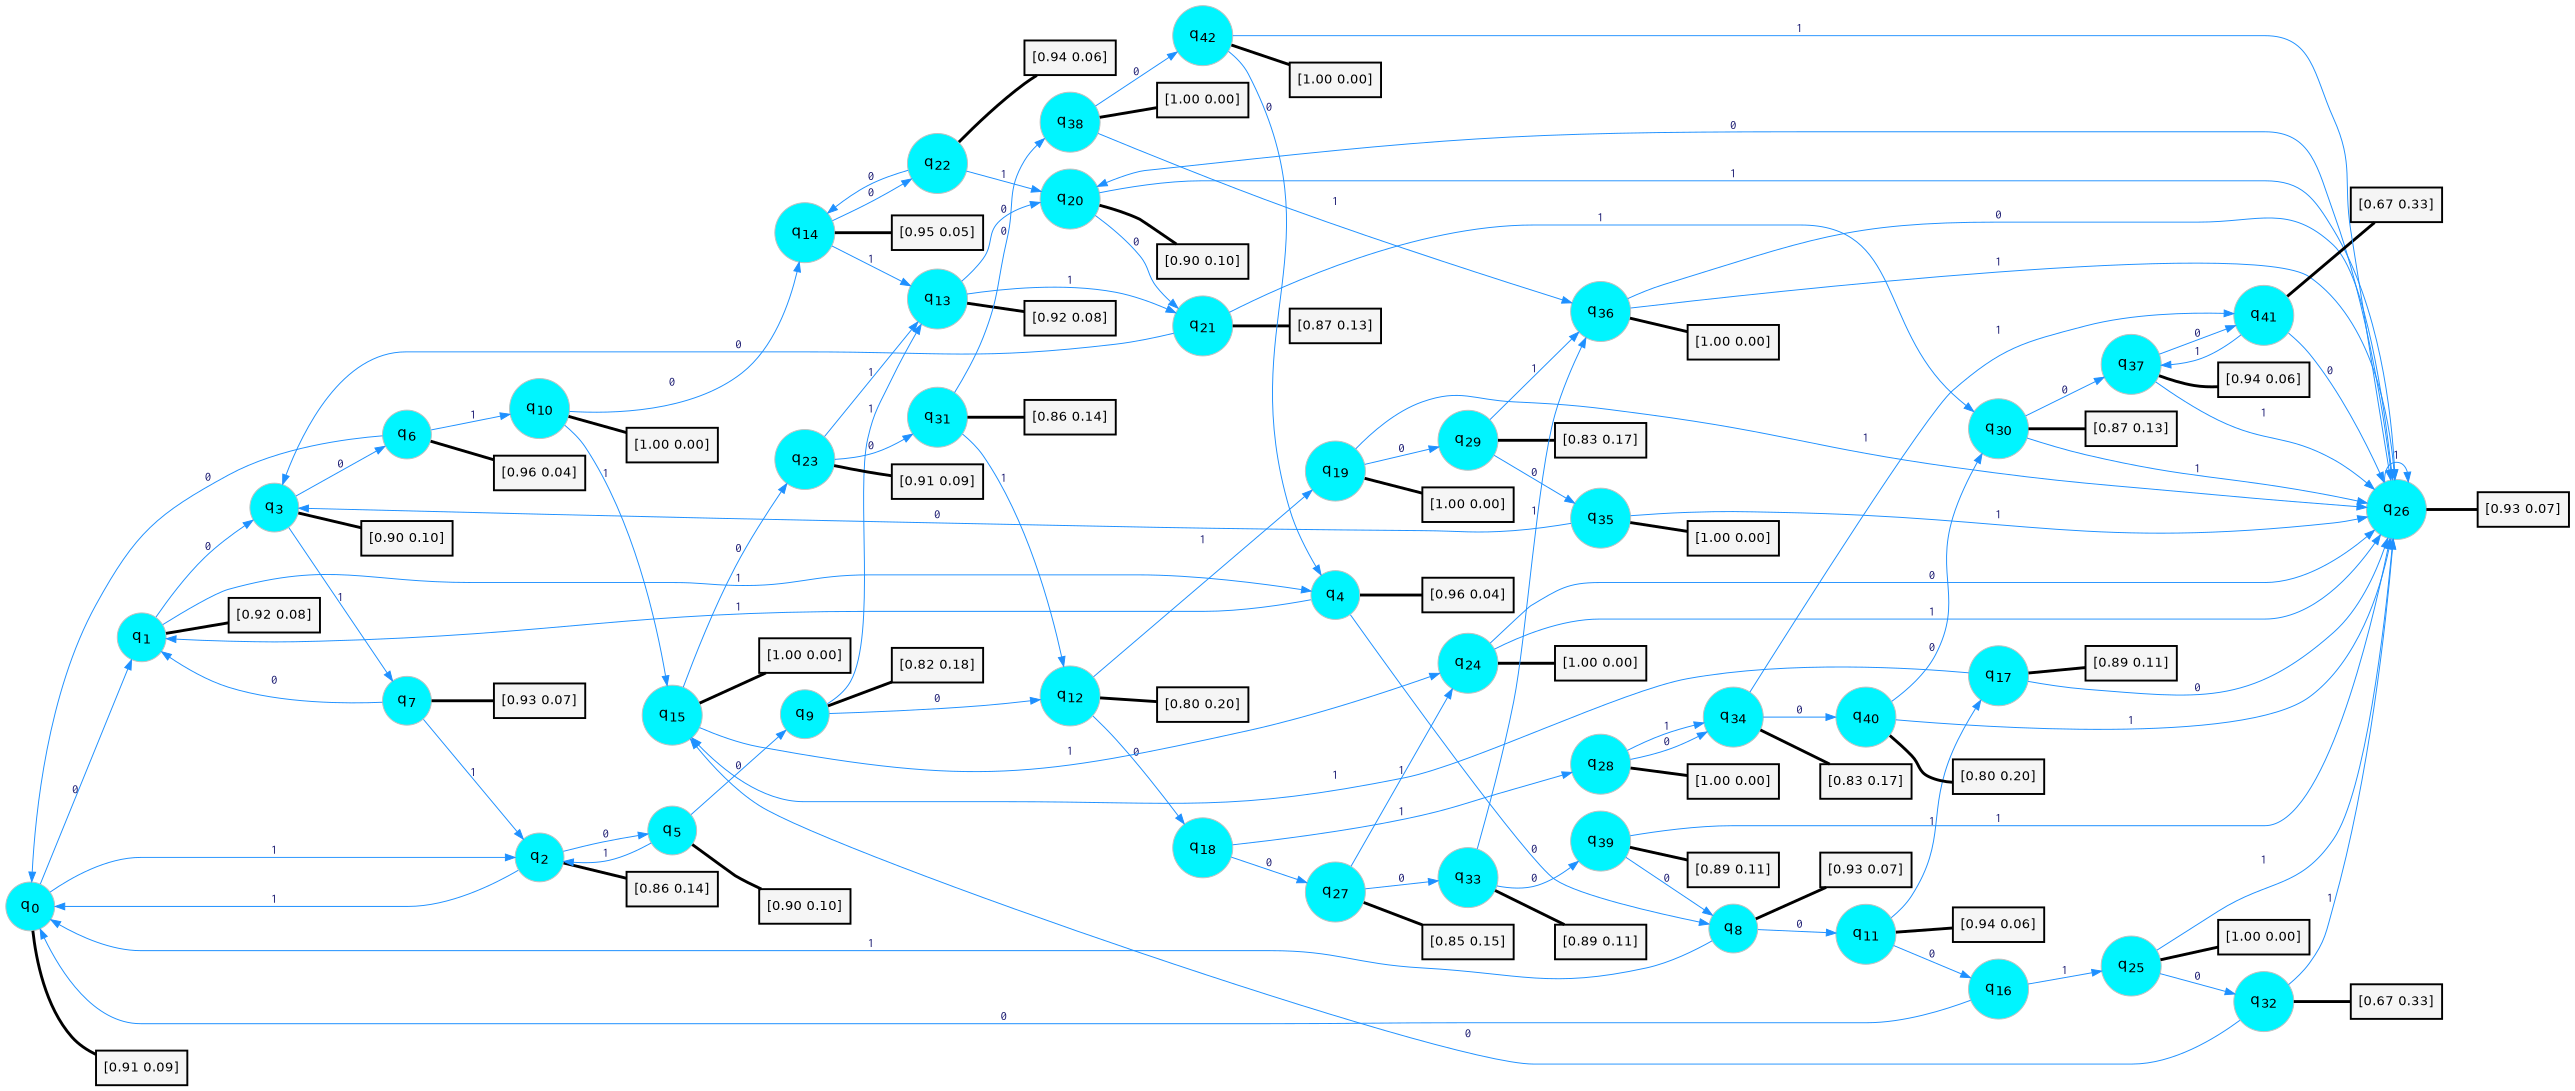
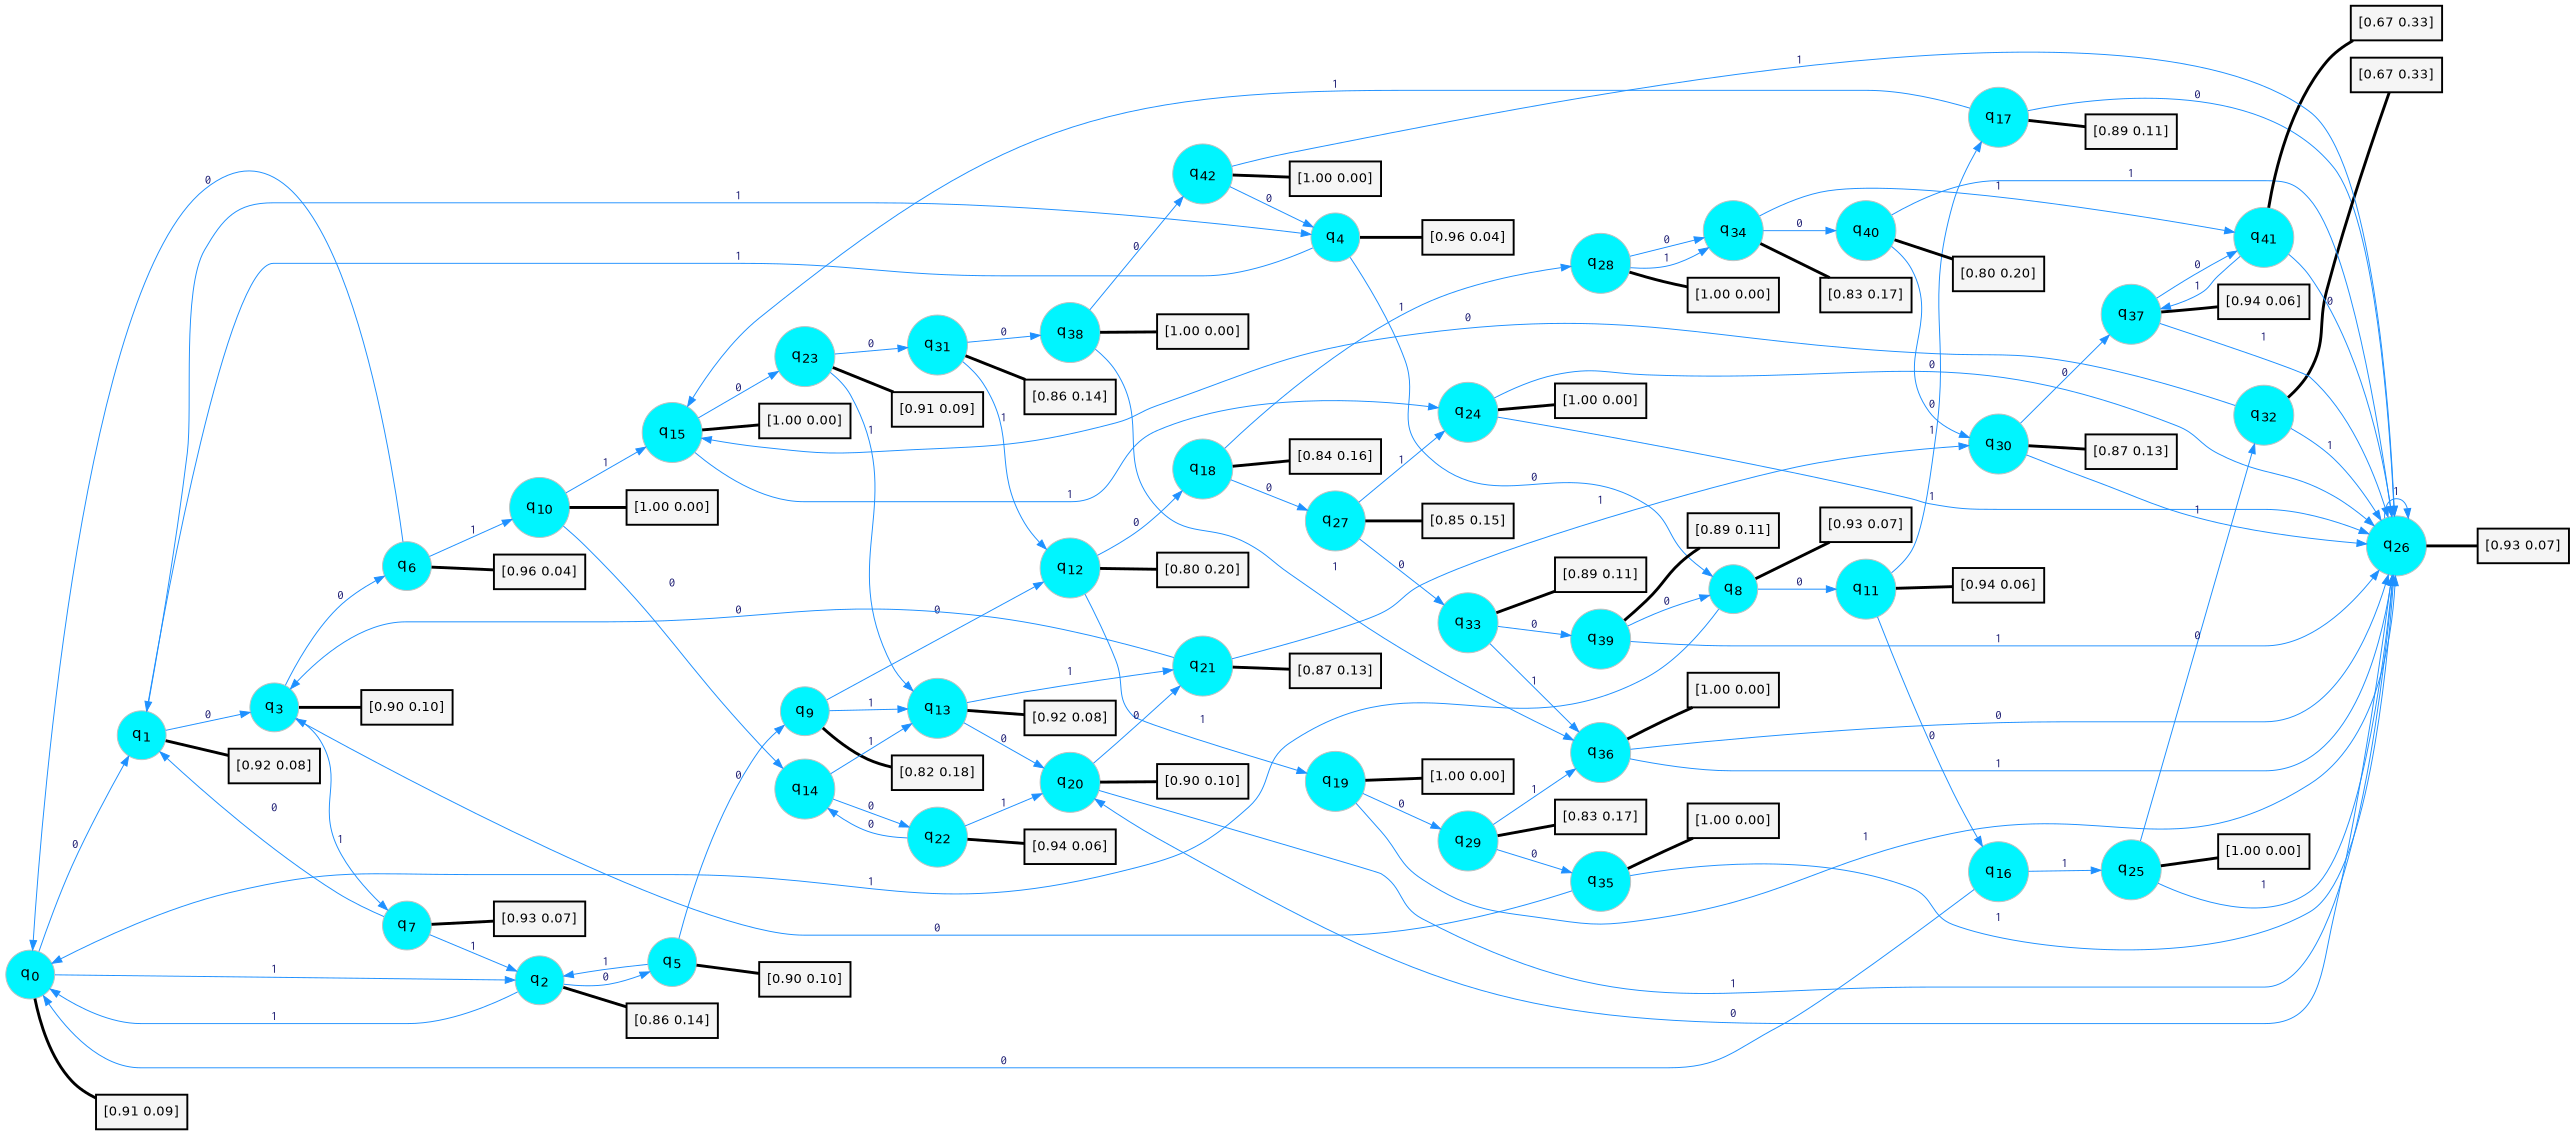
(937, 233) -> none
none -> (1335, 457)
